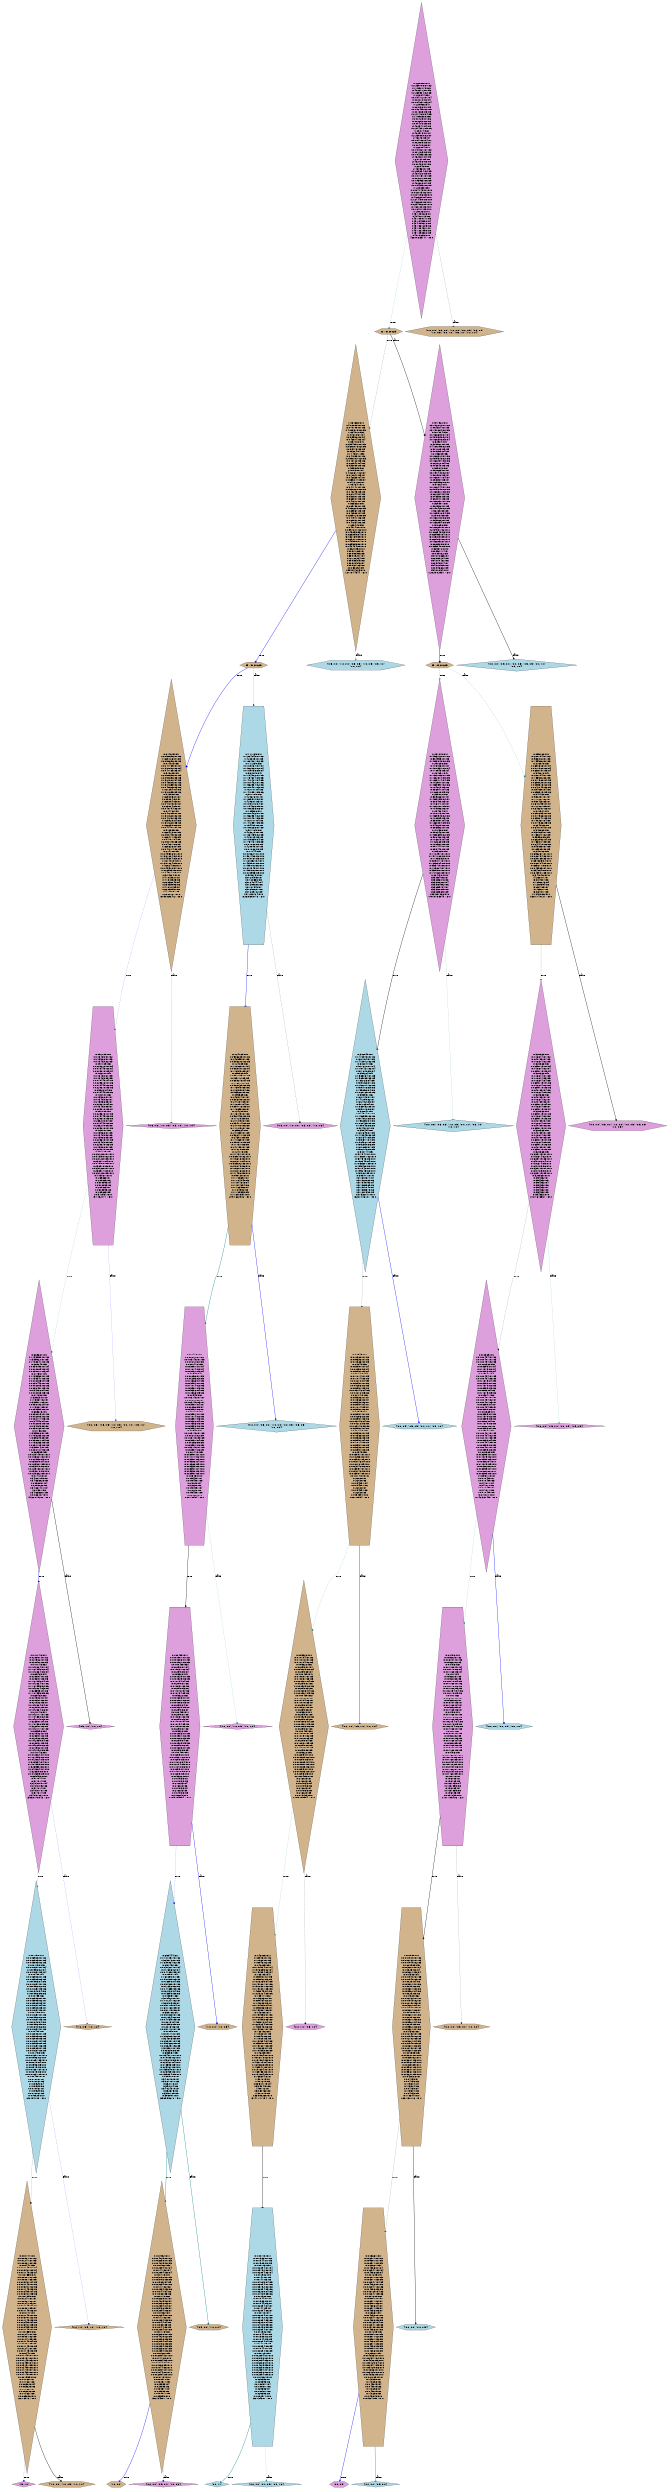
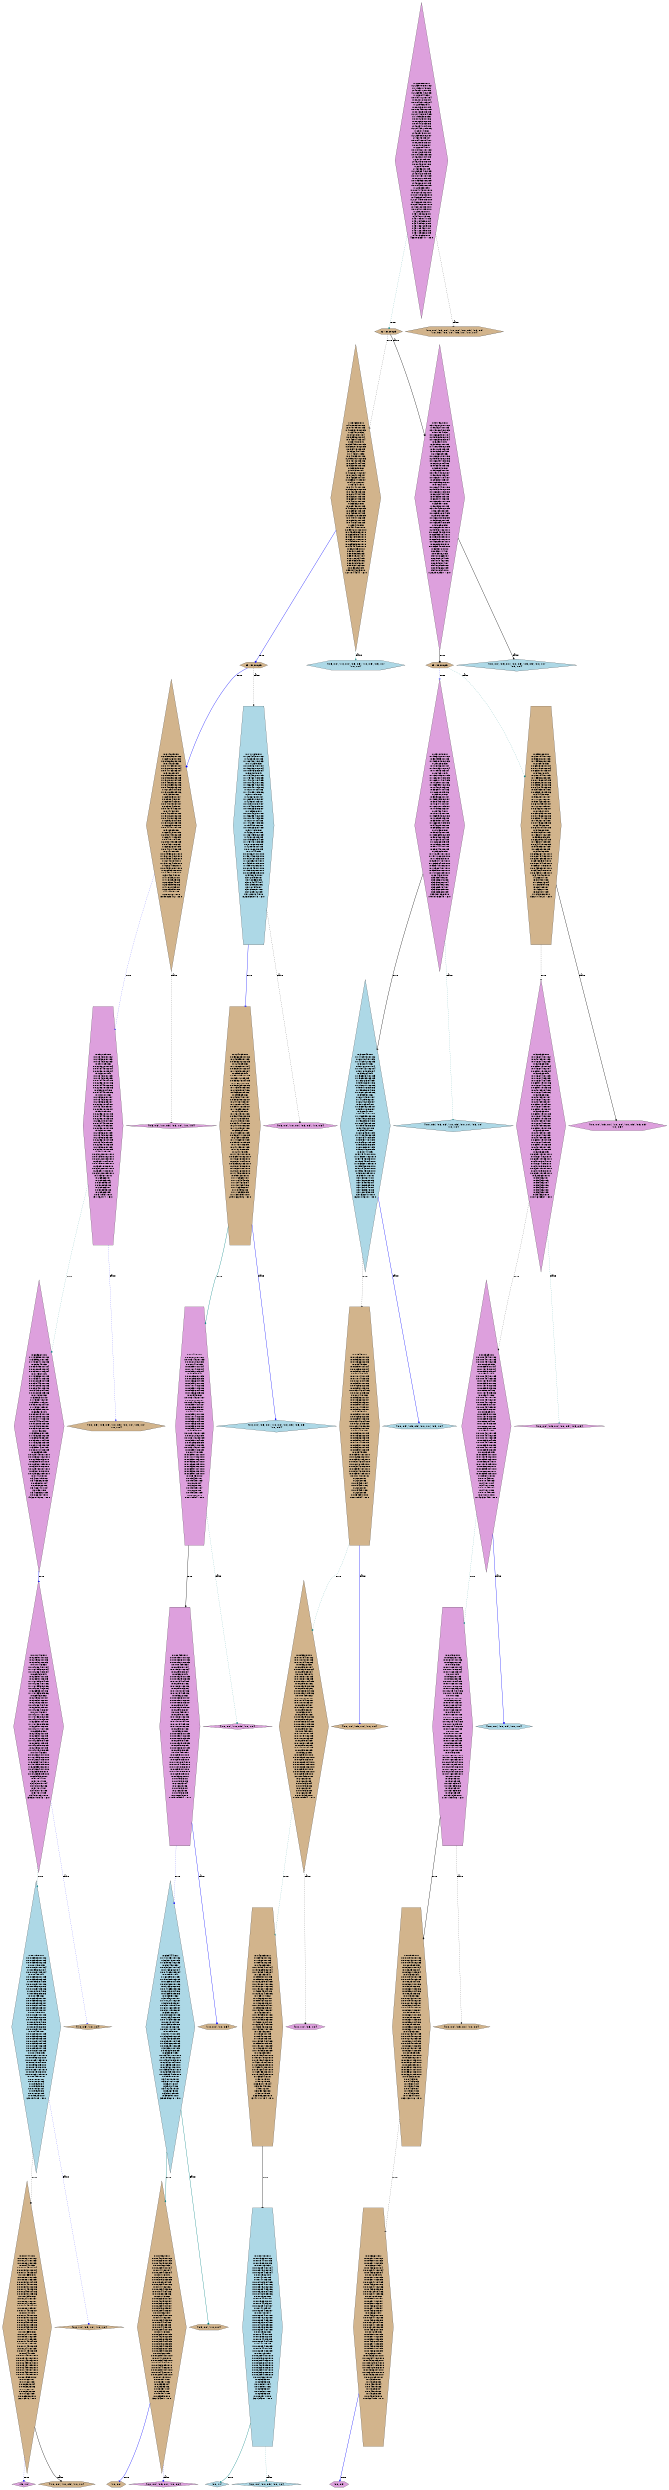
(91, 1726) -> none
(416, 2327) -> none
(376, 2484) -> none
